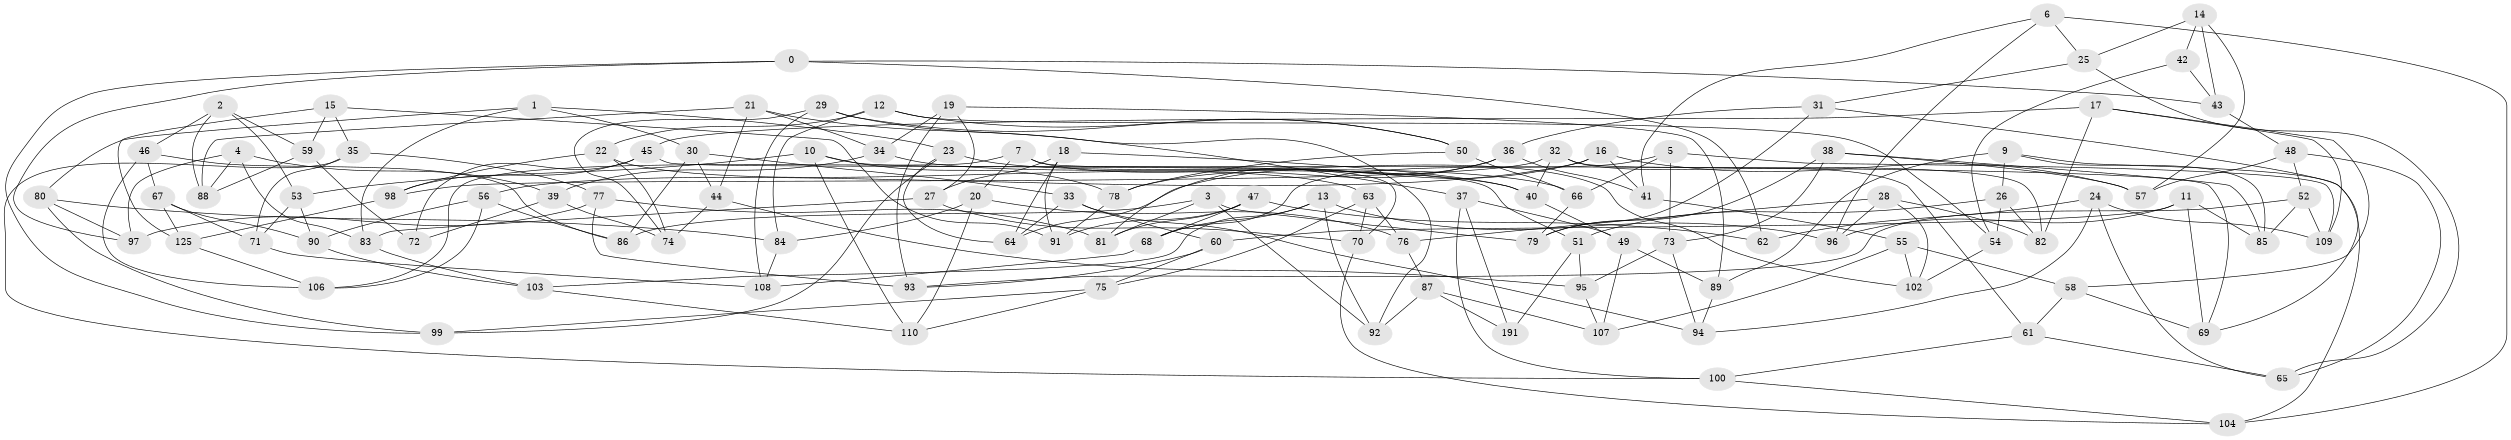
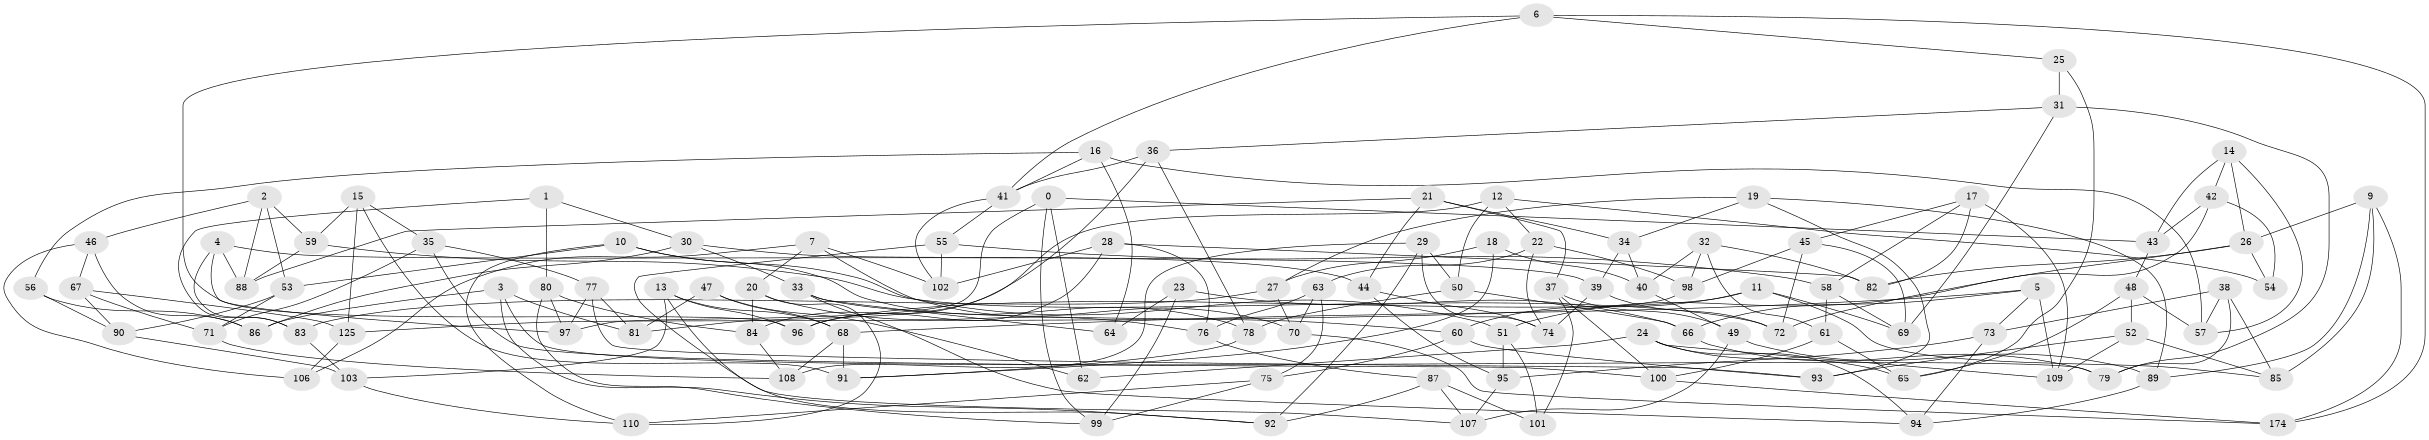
(2142, 38) -> (2238, 197)
(676, 115) -> none
(1036, 196) -> none
(1115, 223) -> (843, 353)
(1955, 265) -> (927, 222)
none -> (2068, 274)
(416, 276) -> none
(1510, 334) -> (1538, 425)
(2228, 425) -> (2278, 425)
